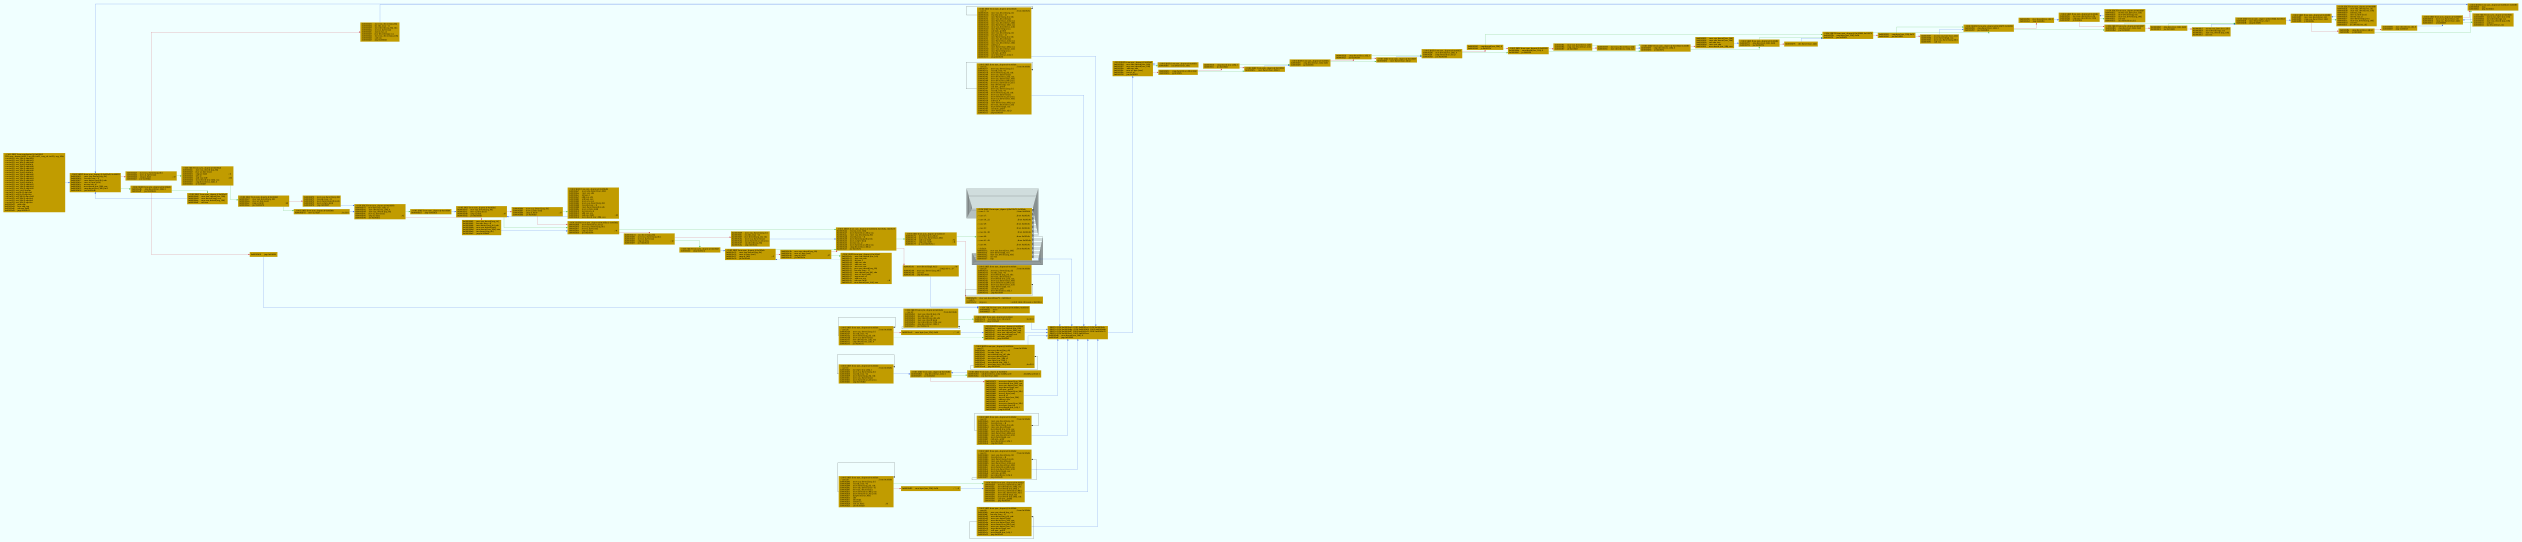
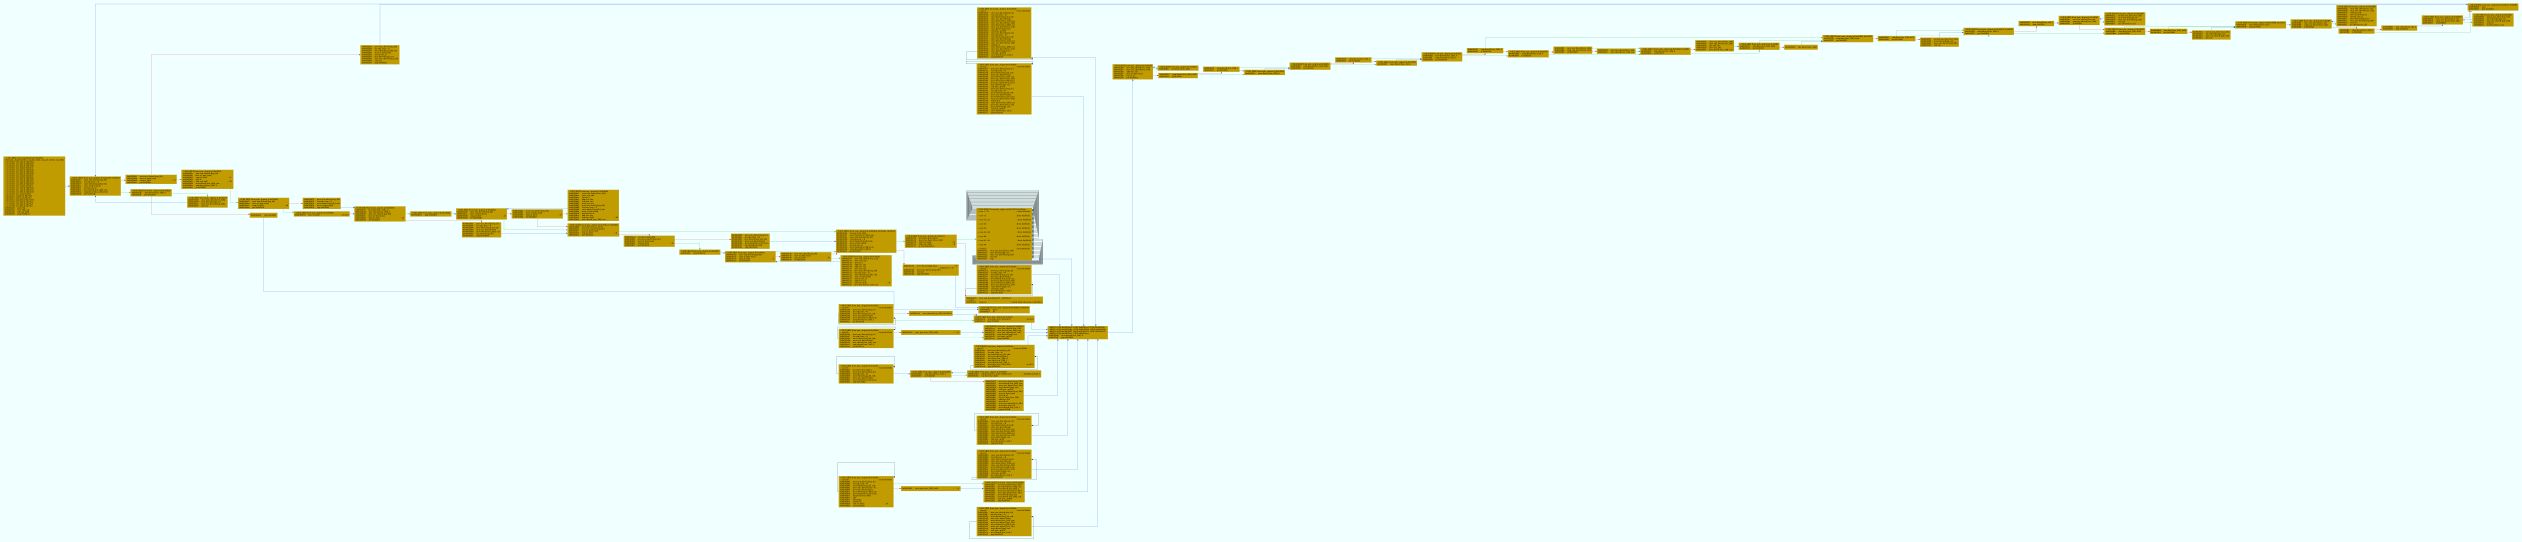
none -> (931, 313)
